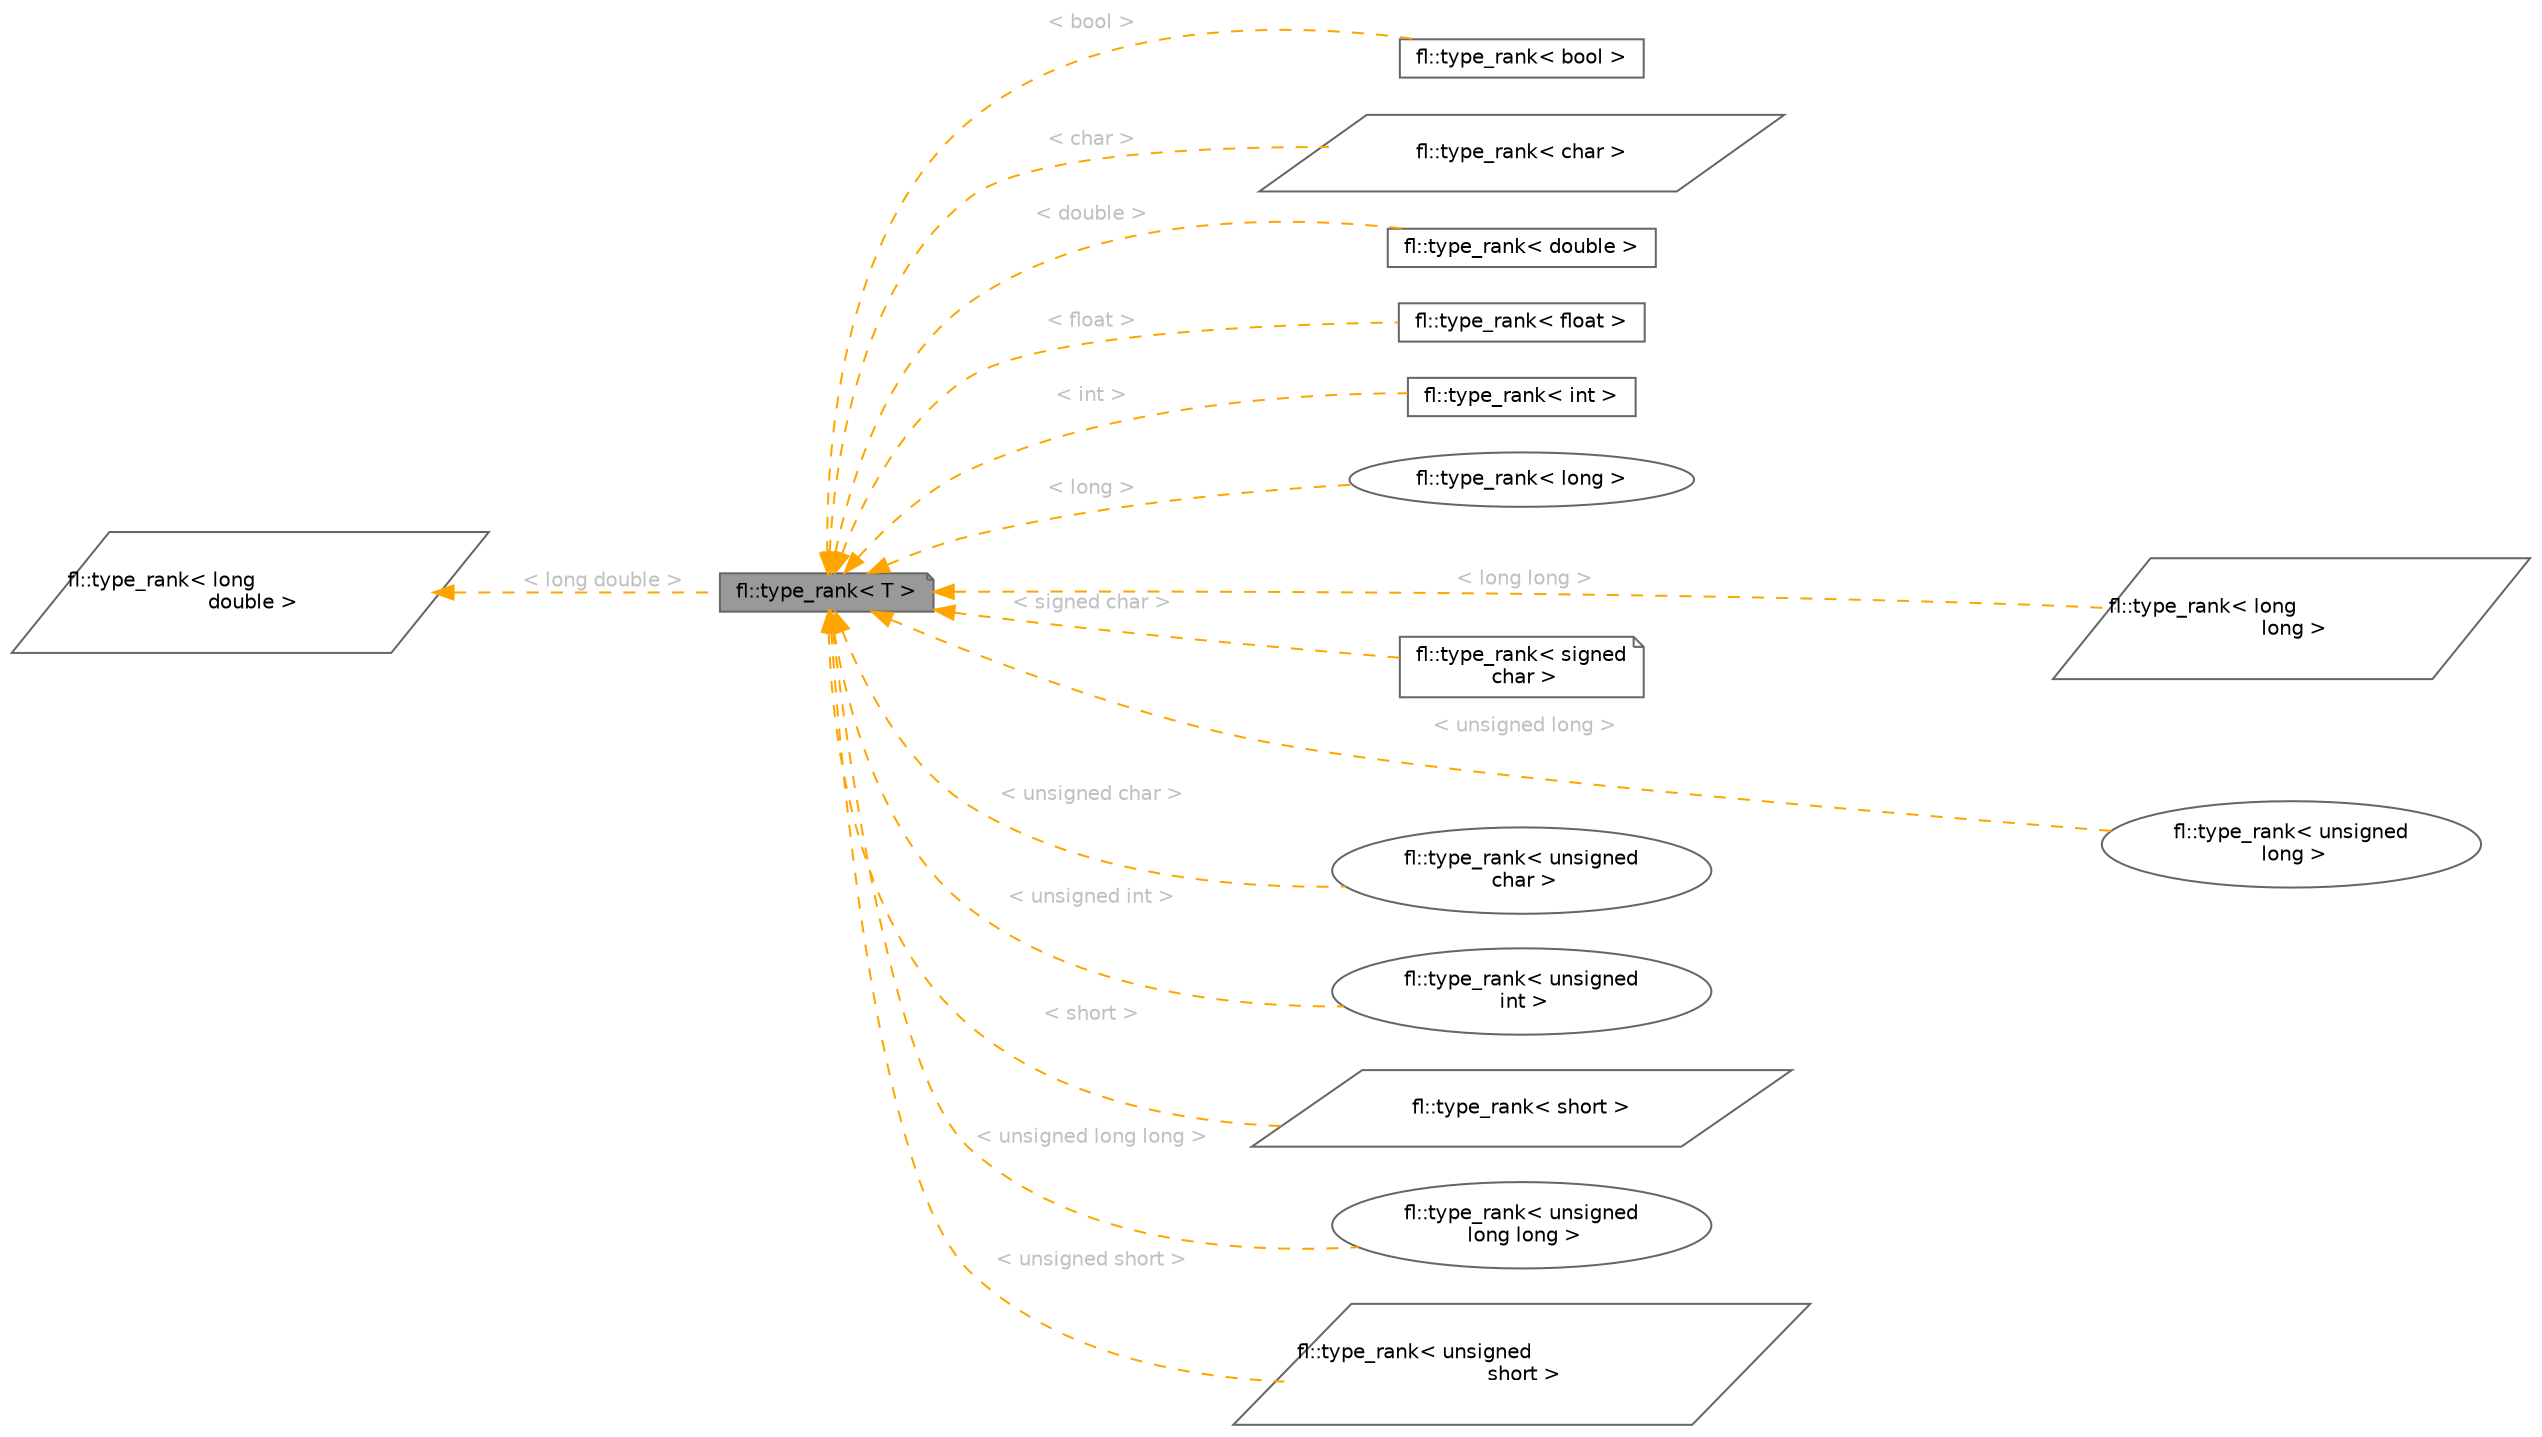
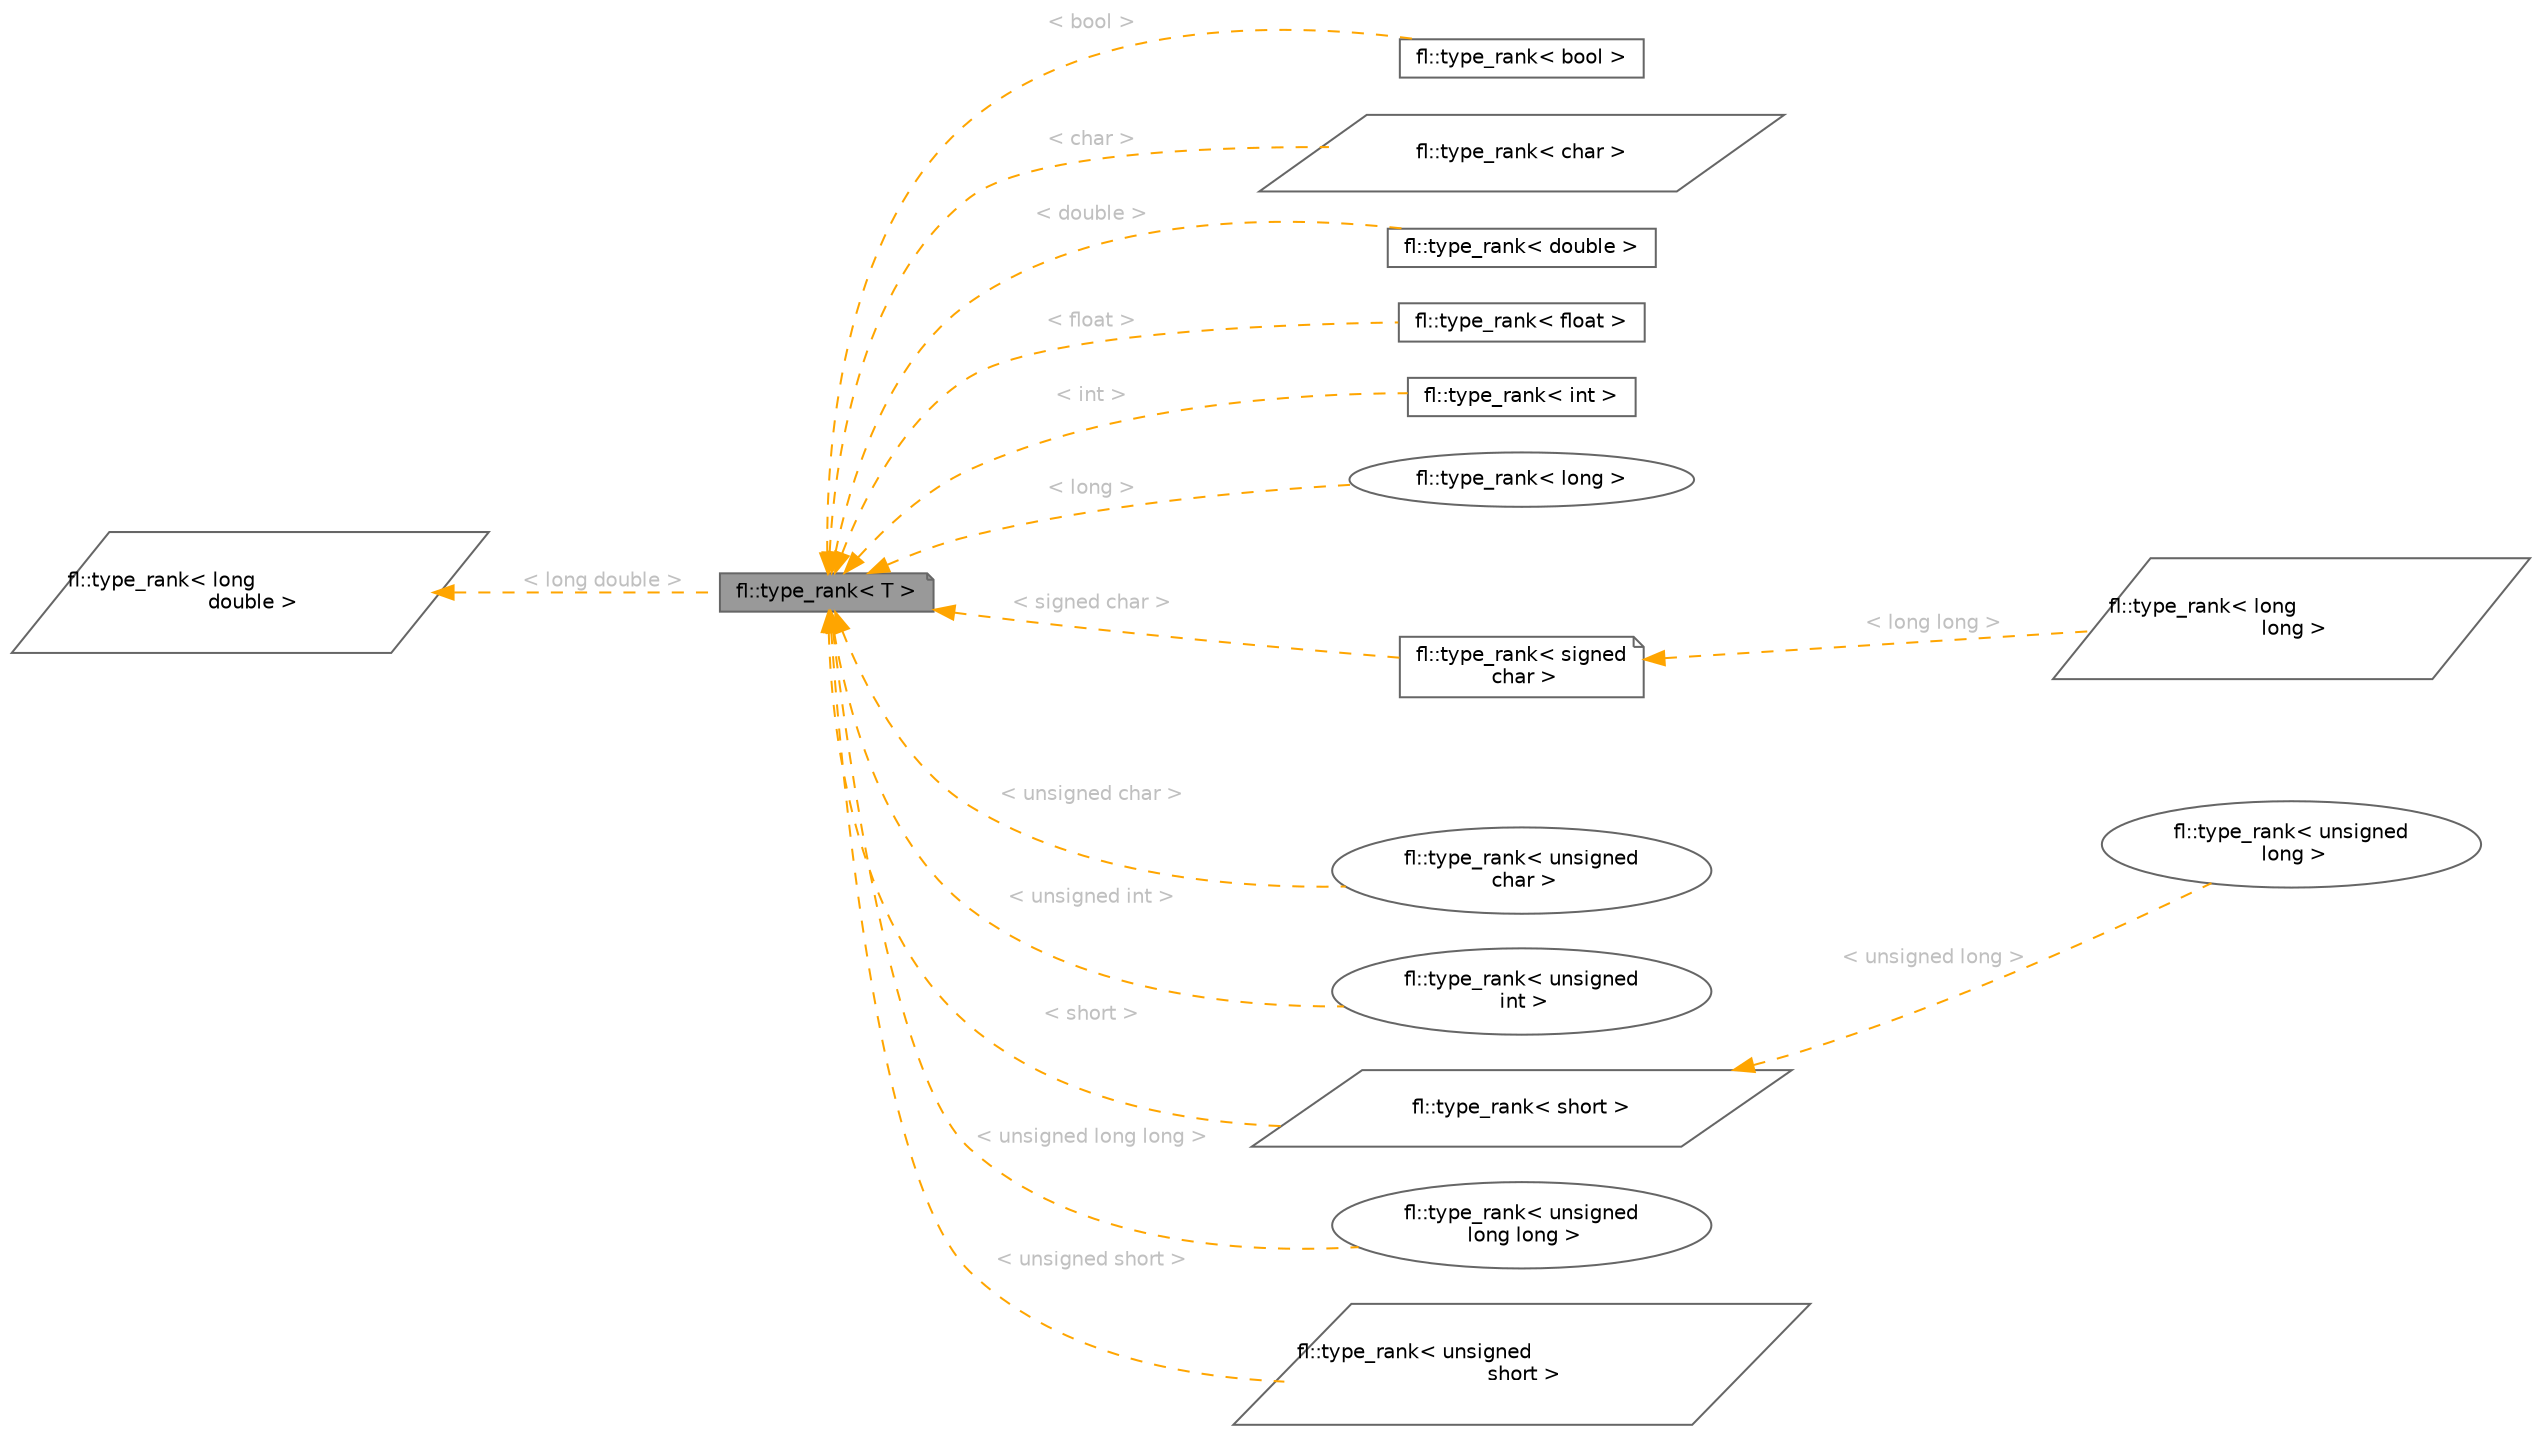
(1535, 594) -> (1882, 644)
(1491, 773) -> (1986, 984)
